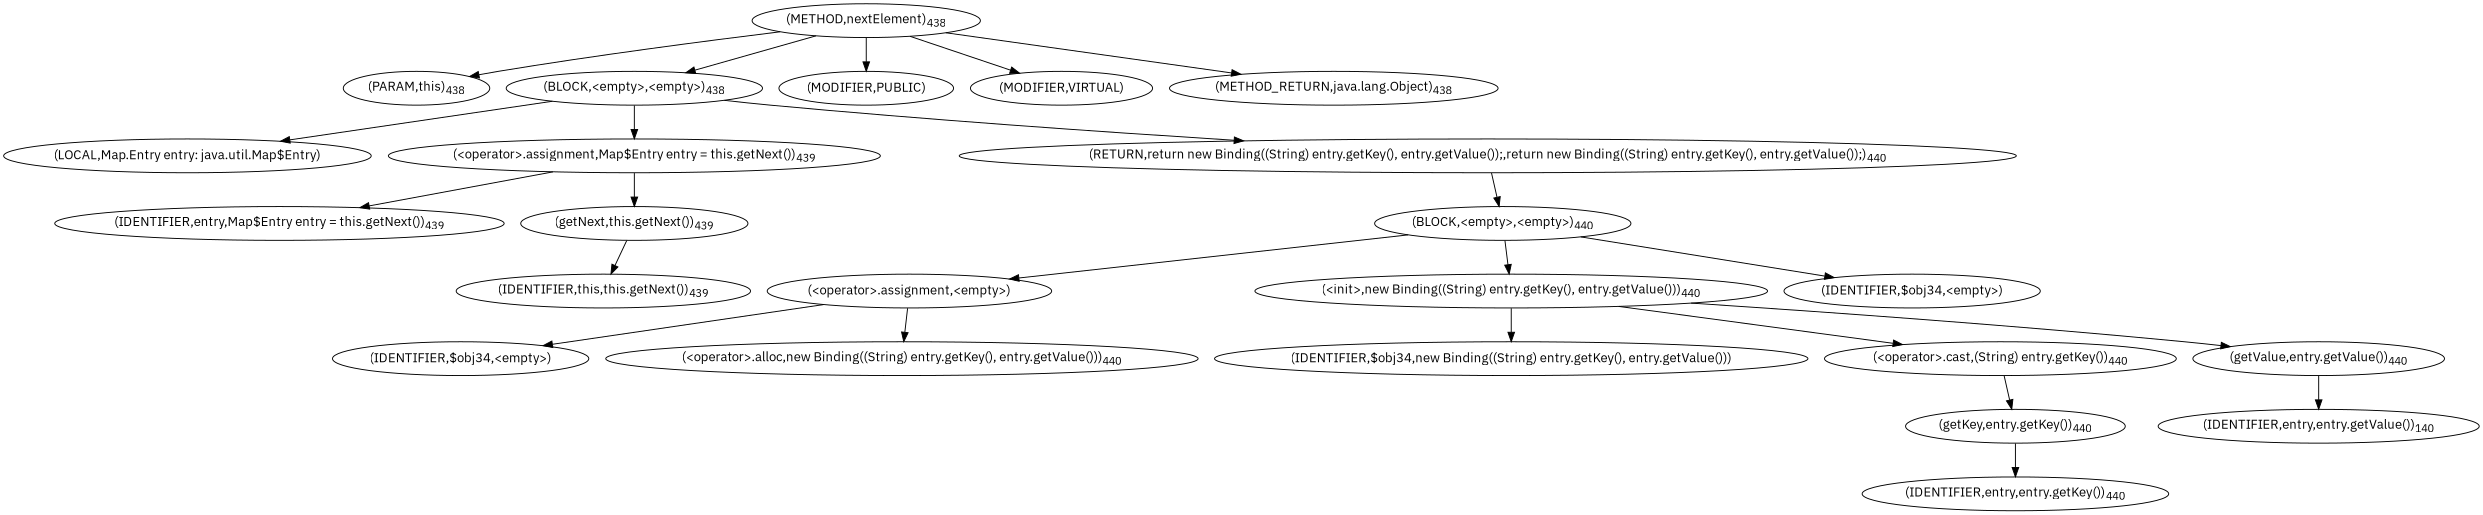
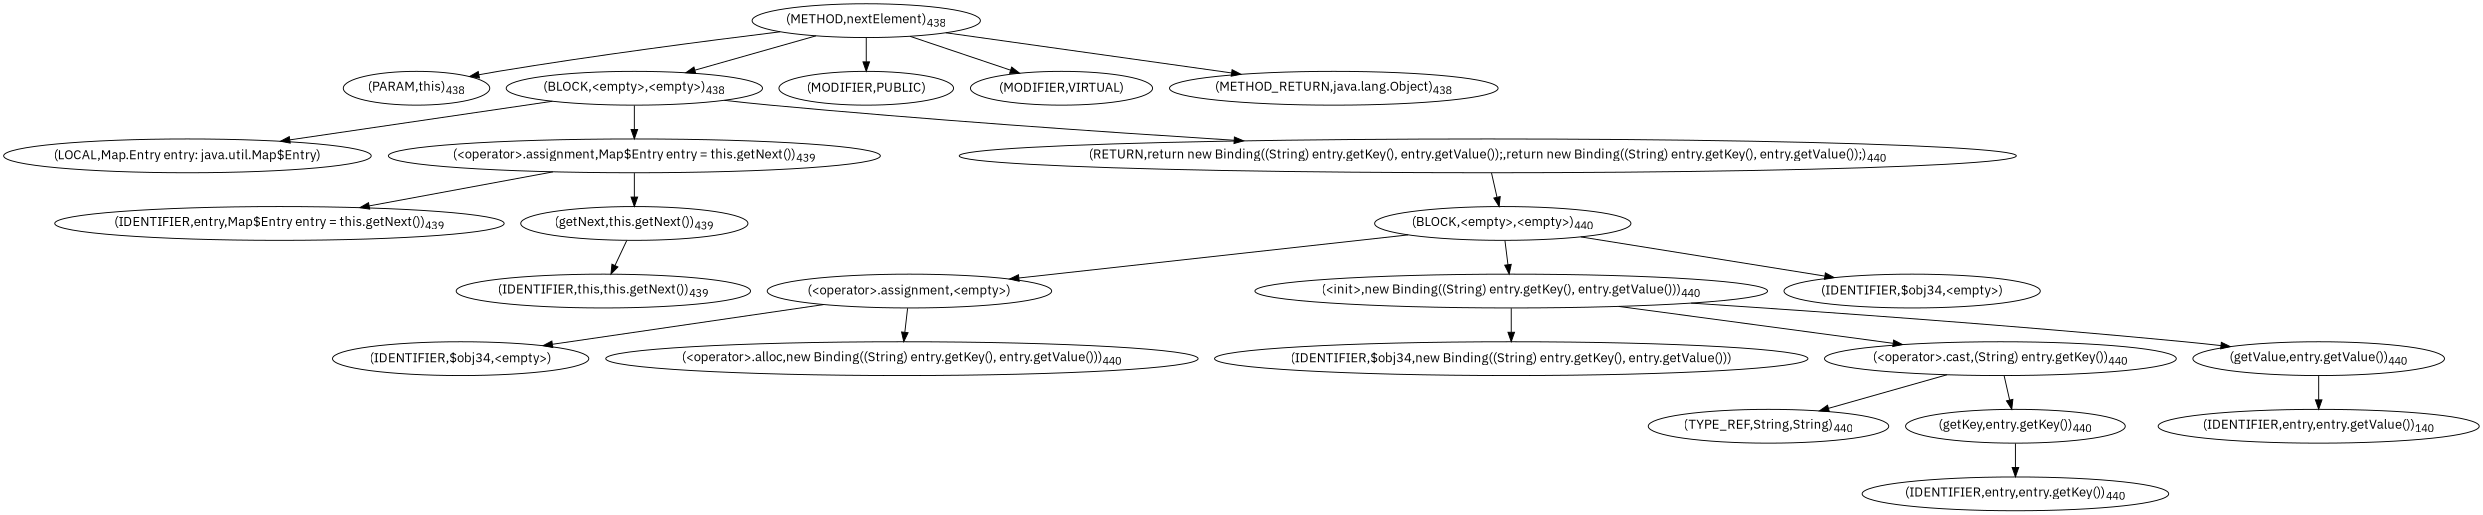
none -> (1768, 426)
